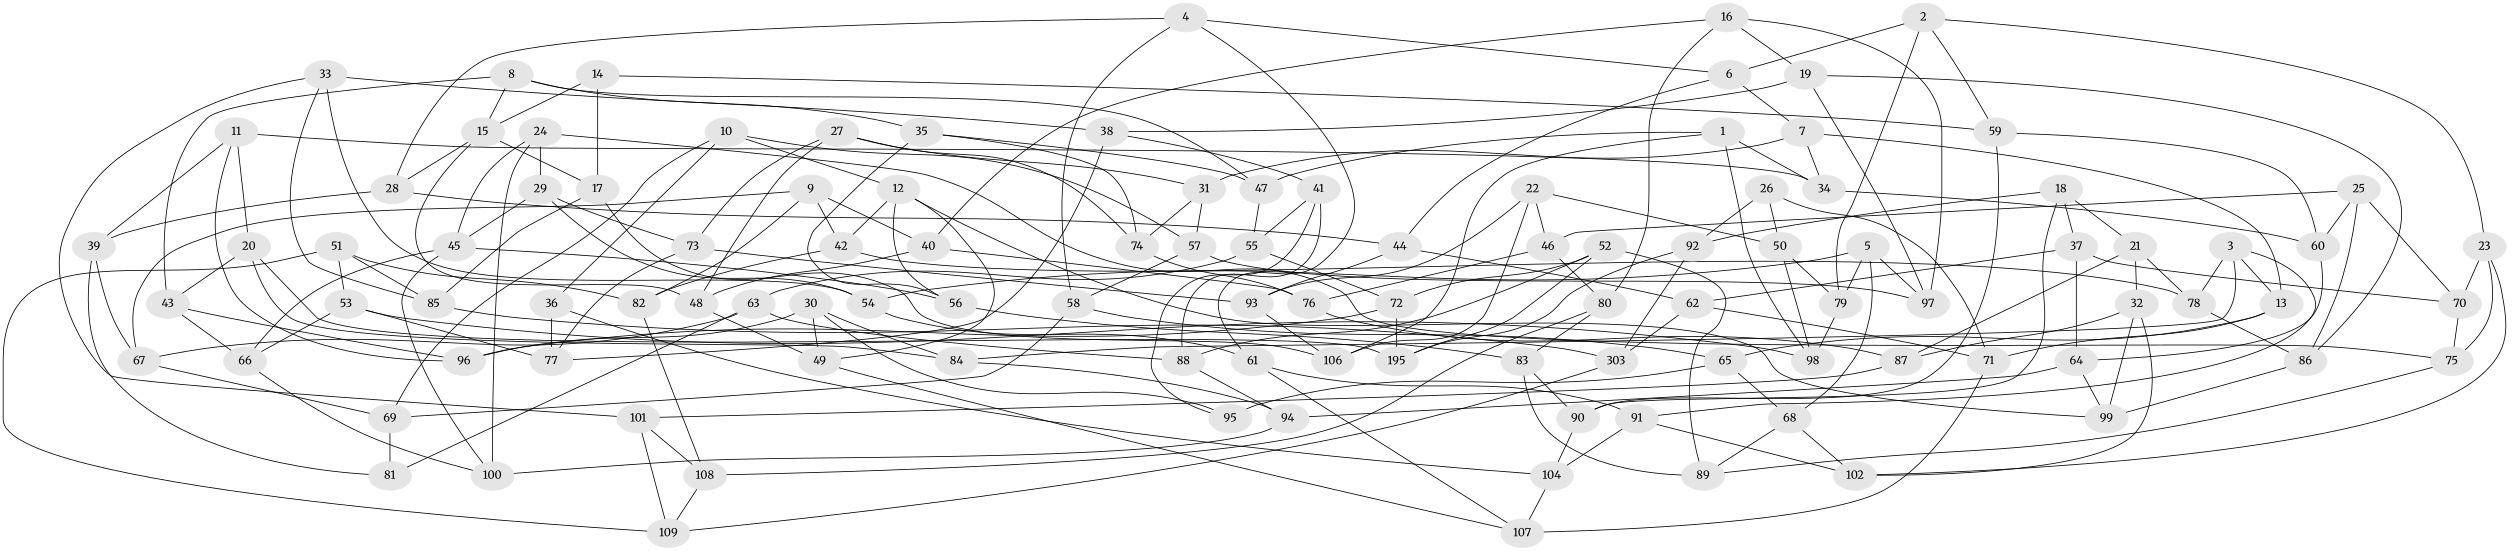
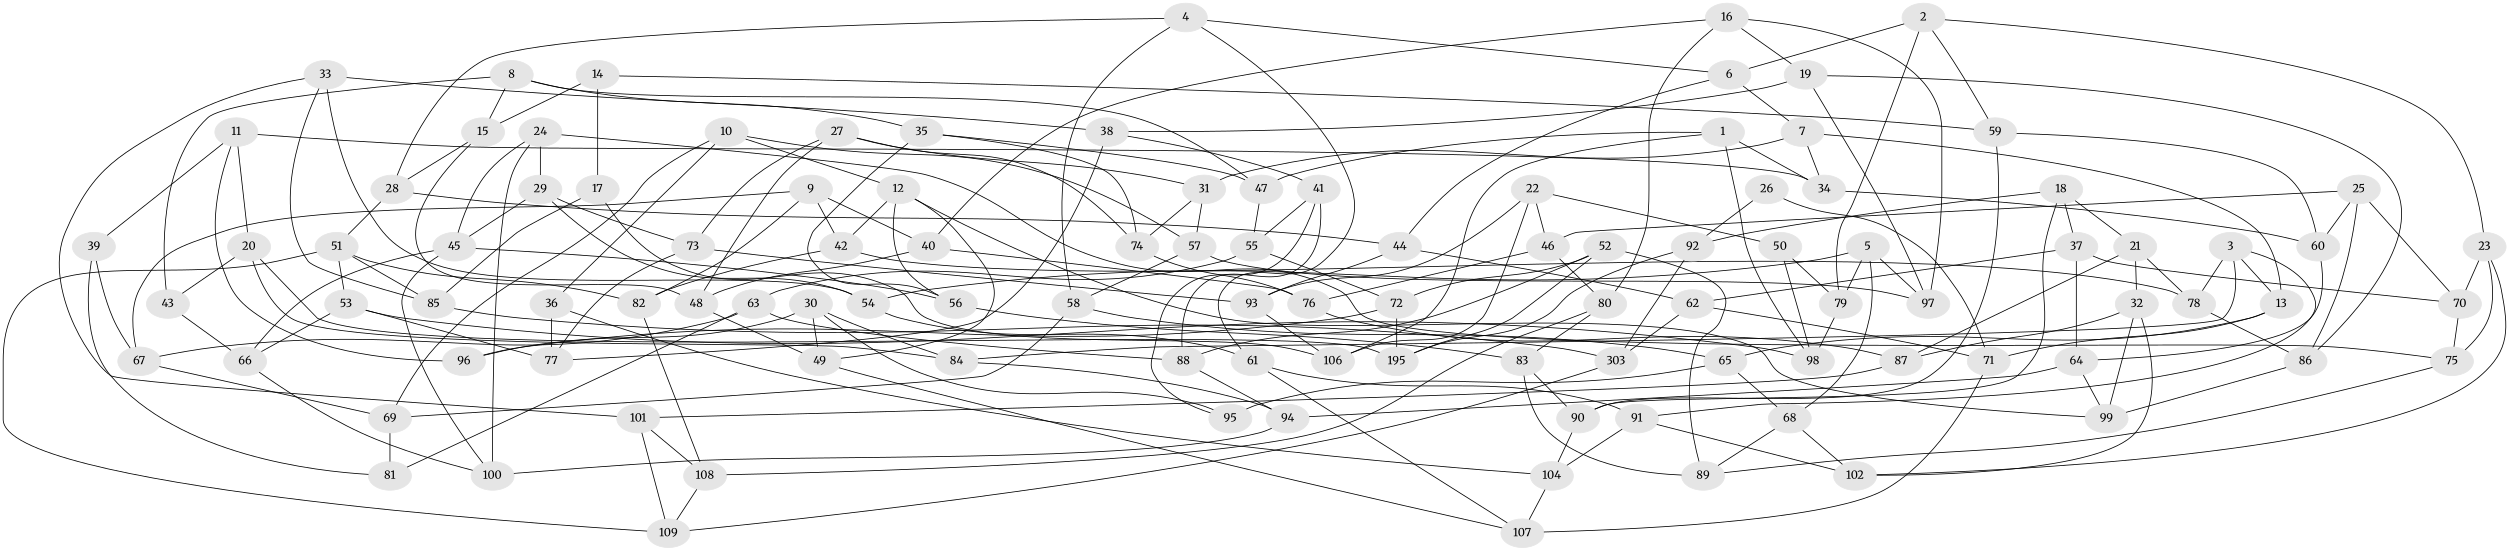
(534, 158) -> none
(240, 208) -> (364, 218)
(1773, 216) -> none
(315, 334) -> none
